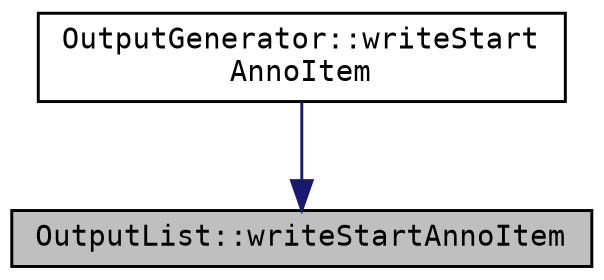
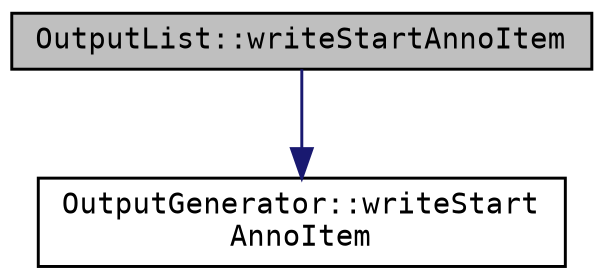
(302, 141) -> (302, 109)
